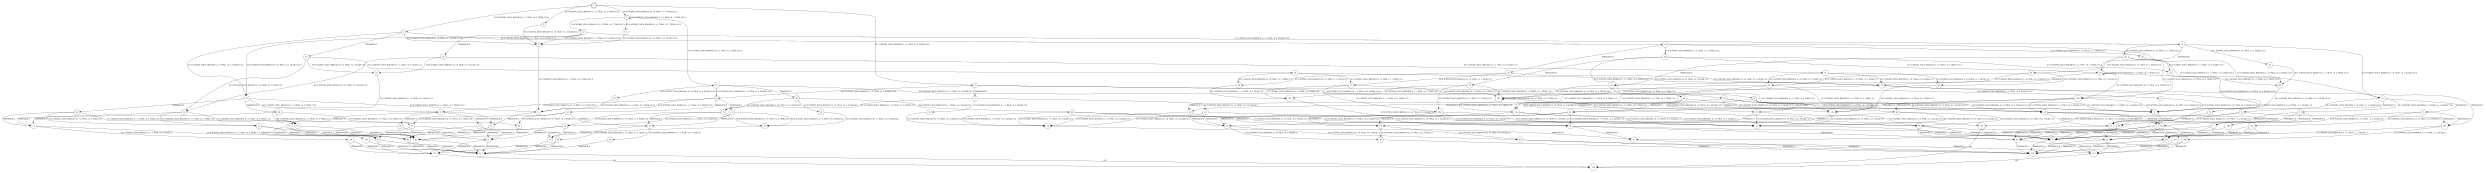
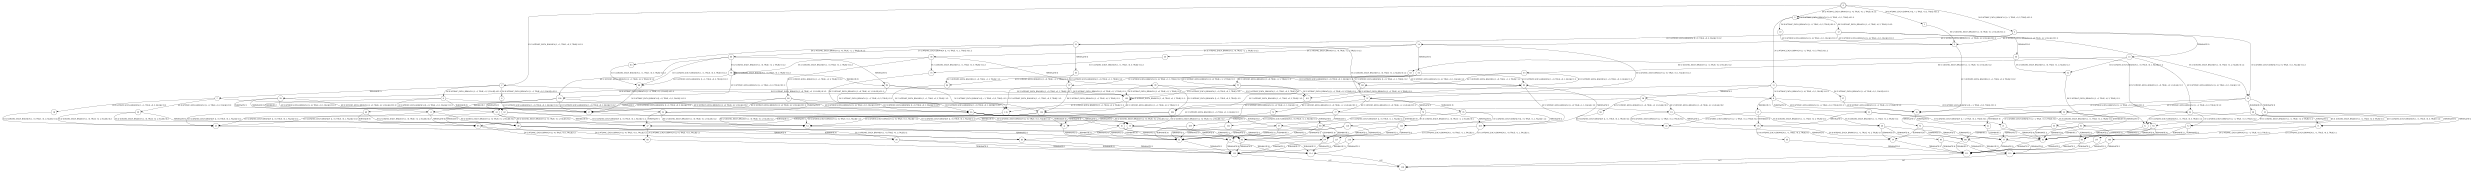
(1794, 163) -> (1318, 160)
